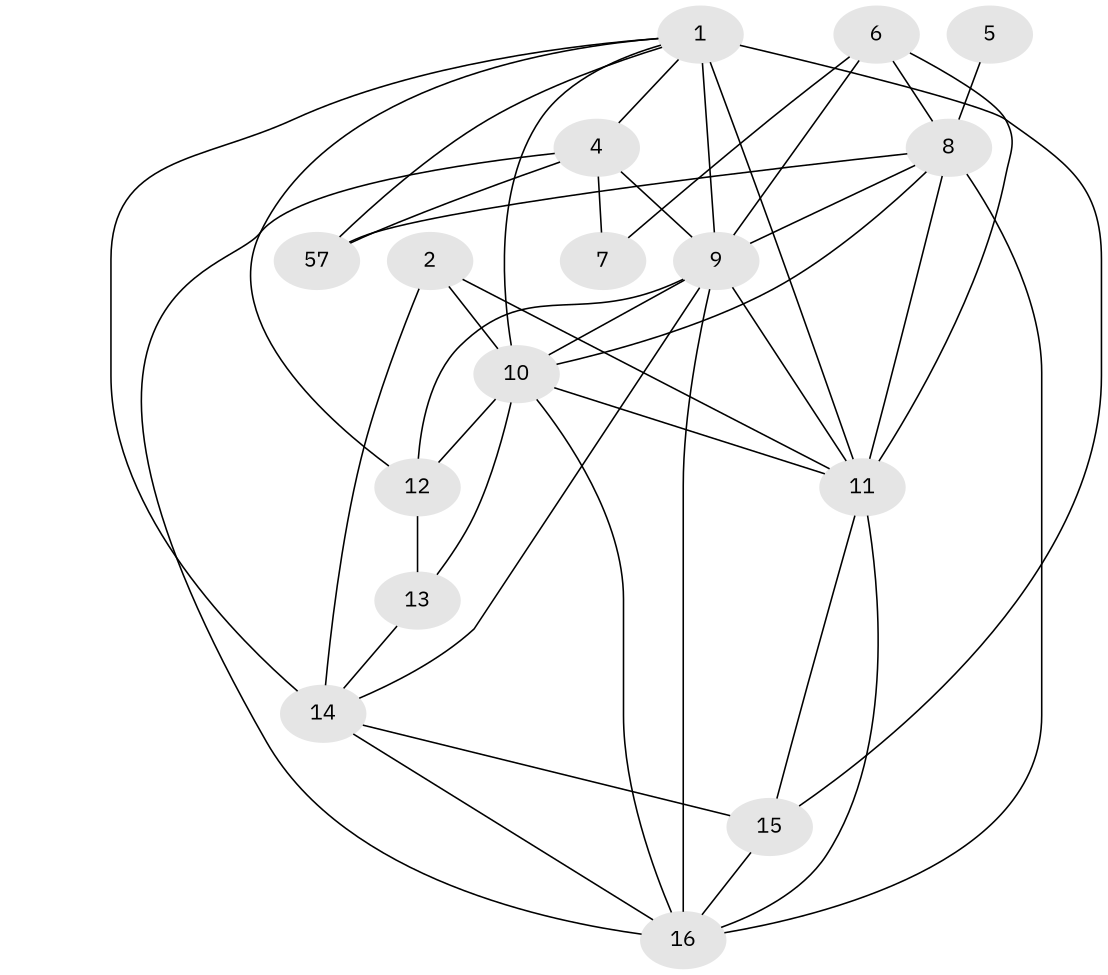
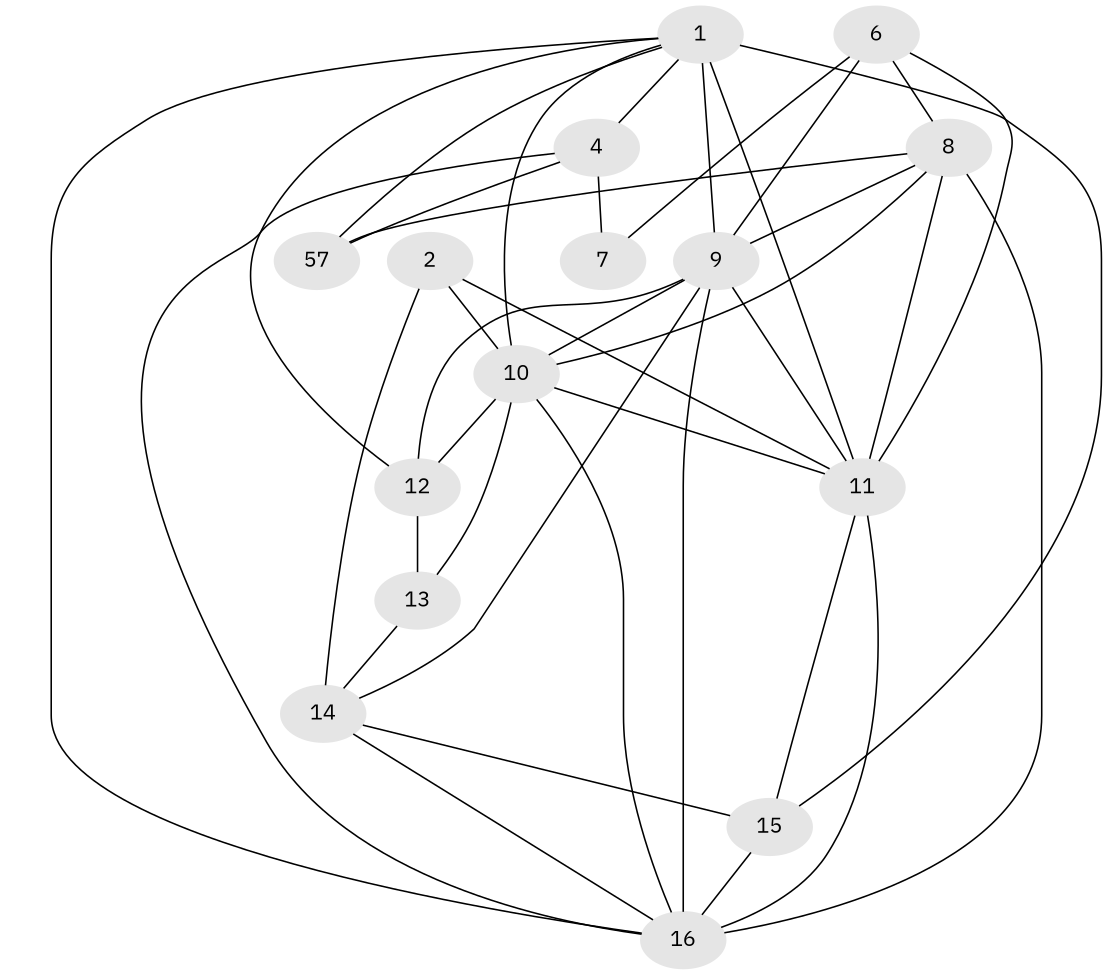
(990, 35) -> none
(129, 197) -> (51, 463)
(655, 203) -> none
